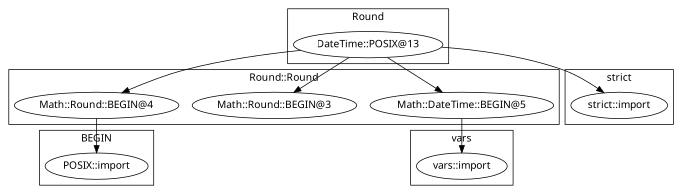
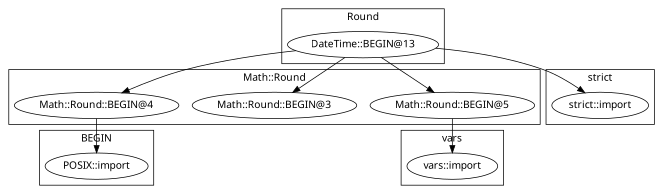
(368, 45) -> (363, 45)
(284, 78) -> (274, 78)
(462, 105) -> (452, 105)
